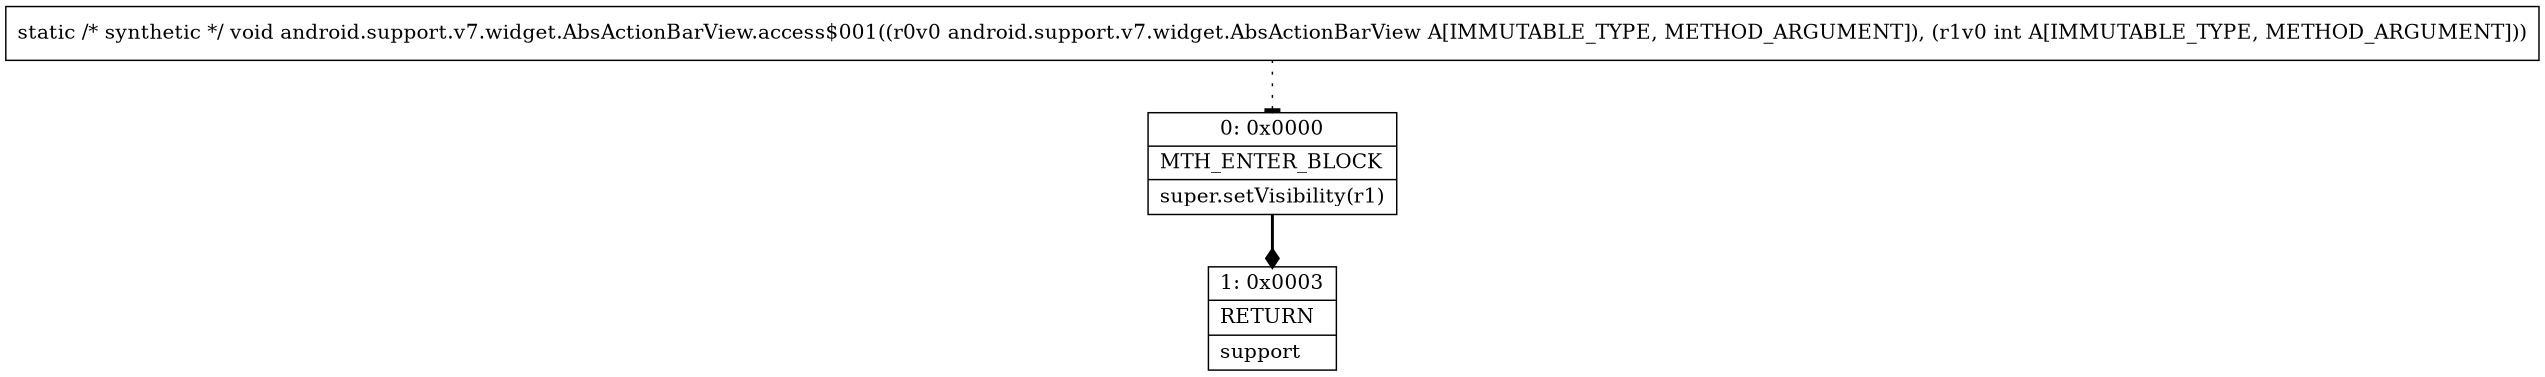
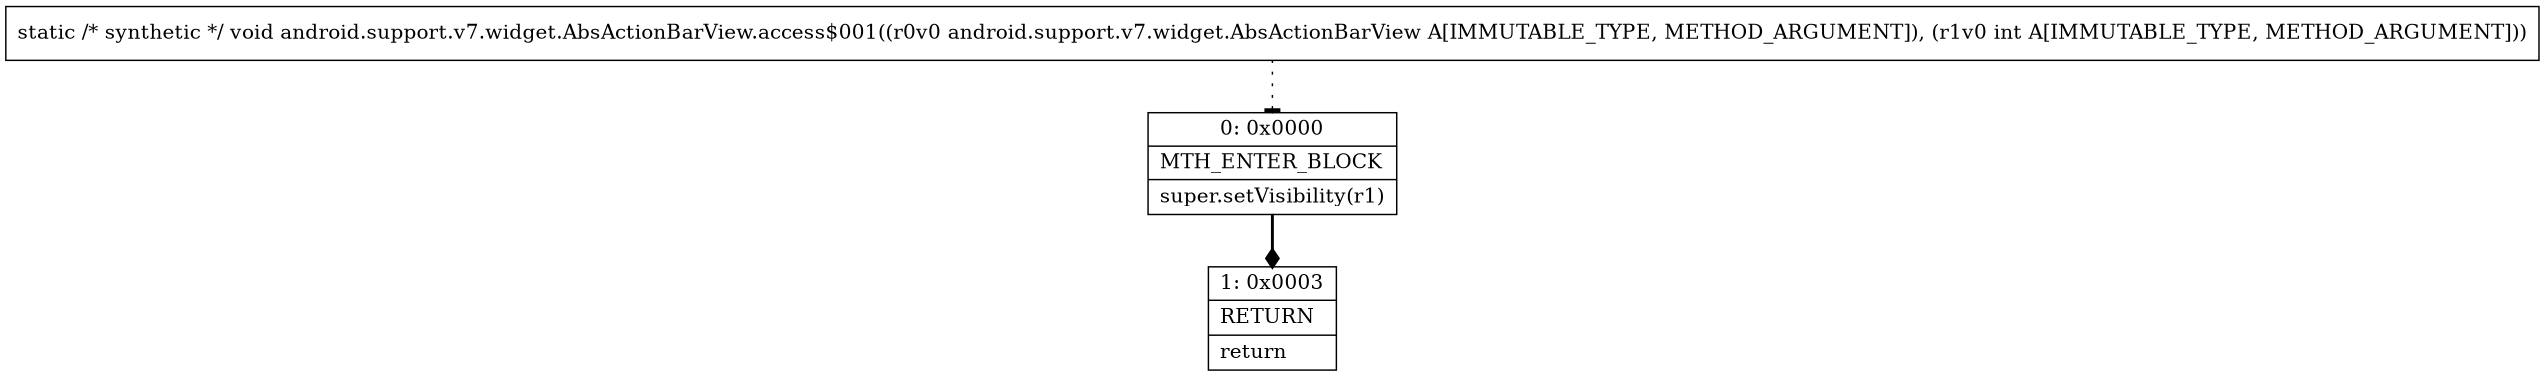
(1261, 352) -> (1253, 352)
